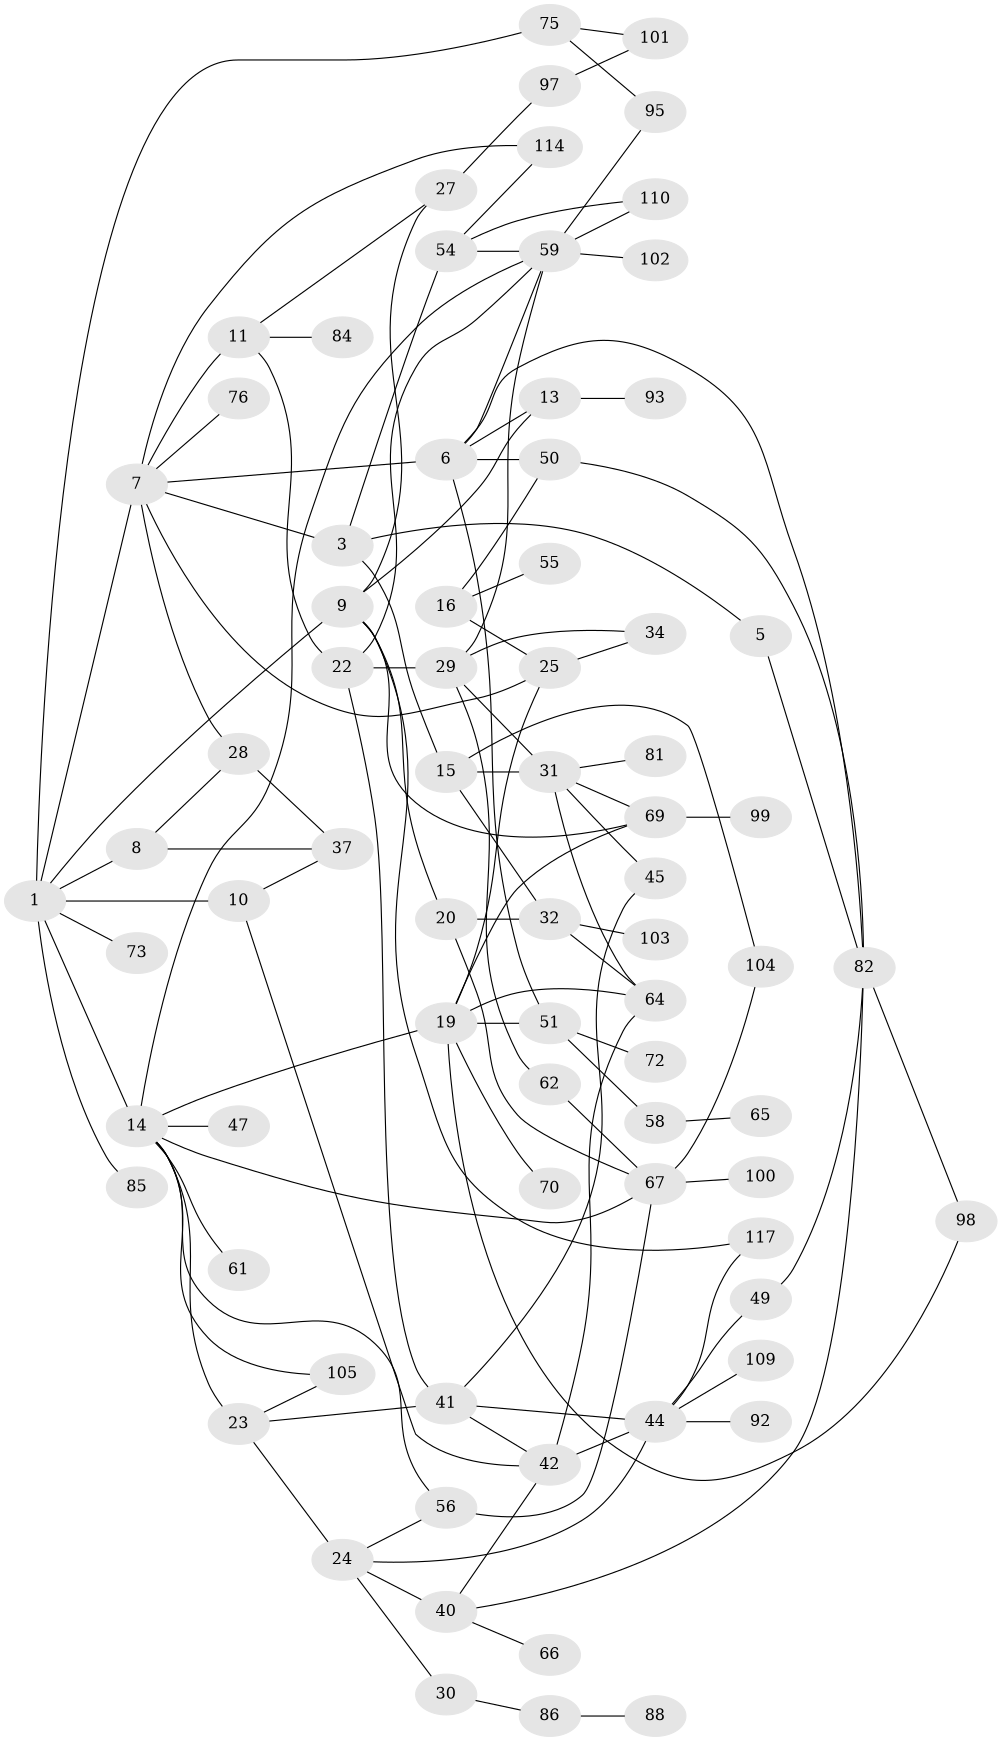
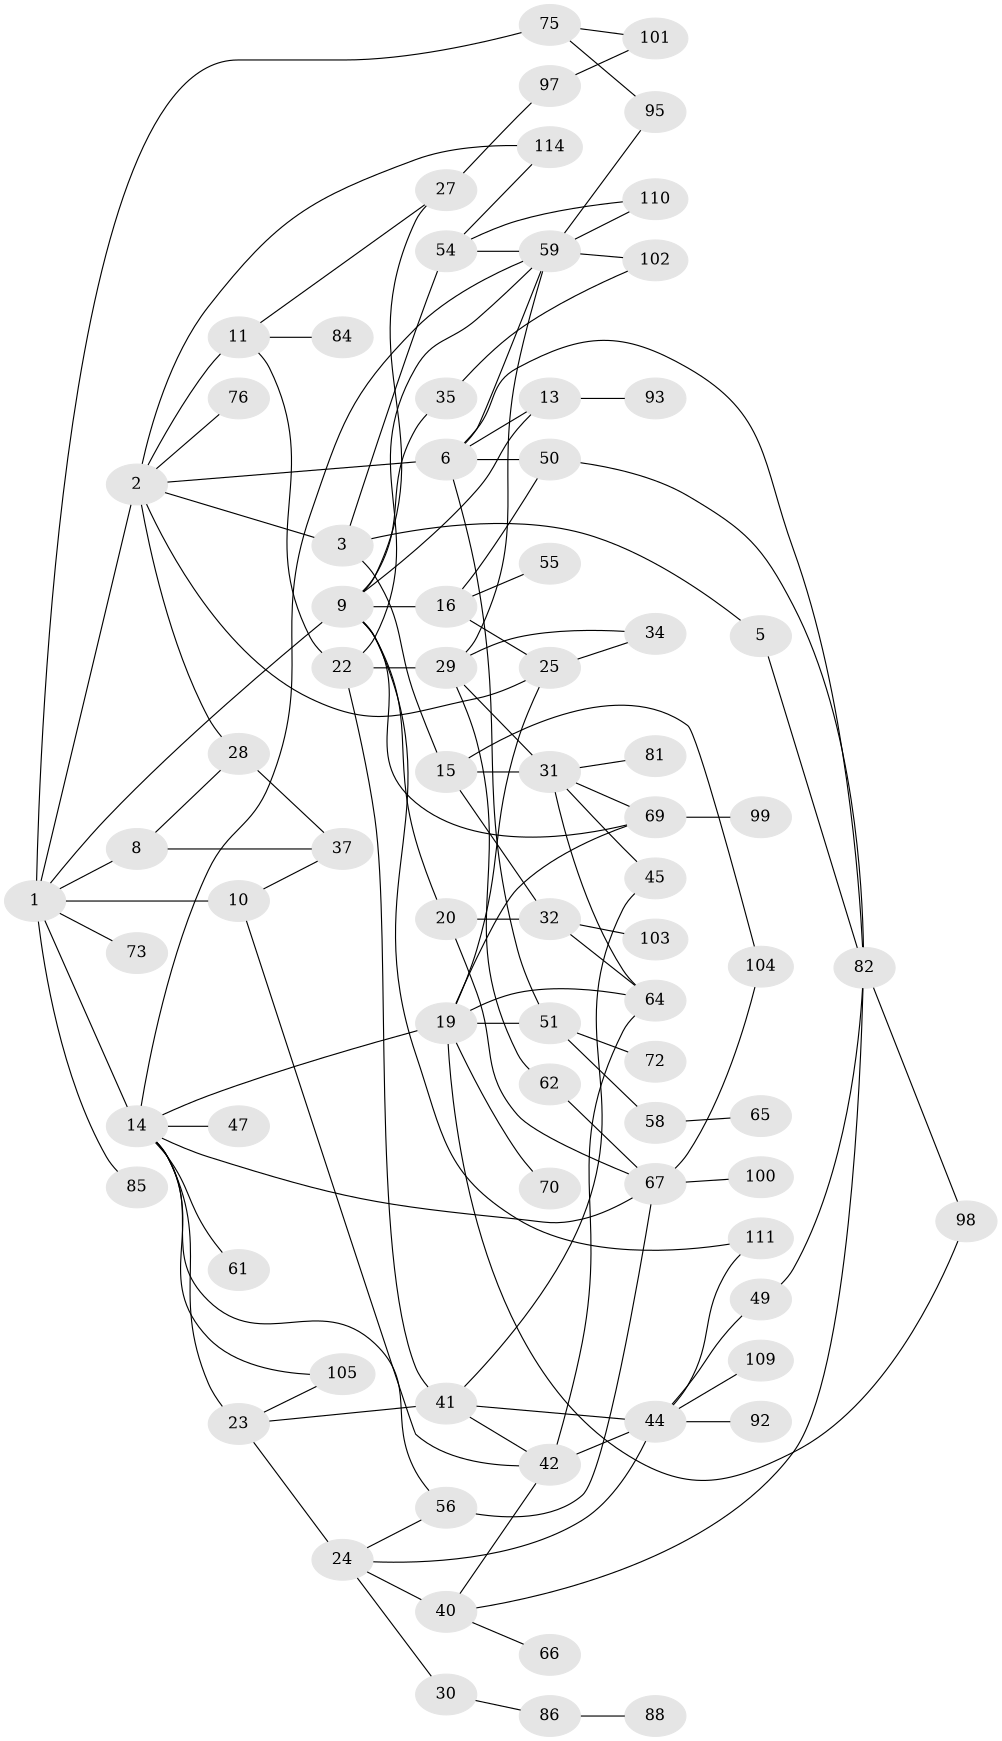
none -> (446, 398)
(137, 484) -> (137, 484)
none -> (399, 607)
(761, 1238) -> (761, 1238)
